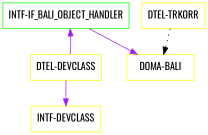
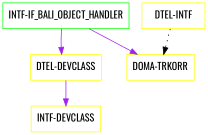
(173, 16) -> (173, 16)
(71, 45) -> (61, 38)
(161, 67) -> (161, 67)
